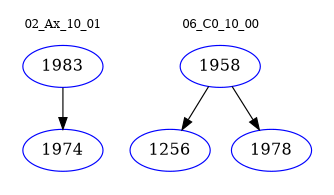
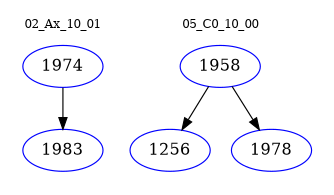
(221, 25) -> (221, 25)
(63, 103) -> (63, 103)
